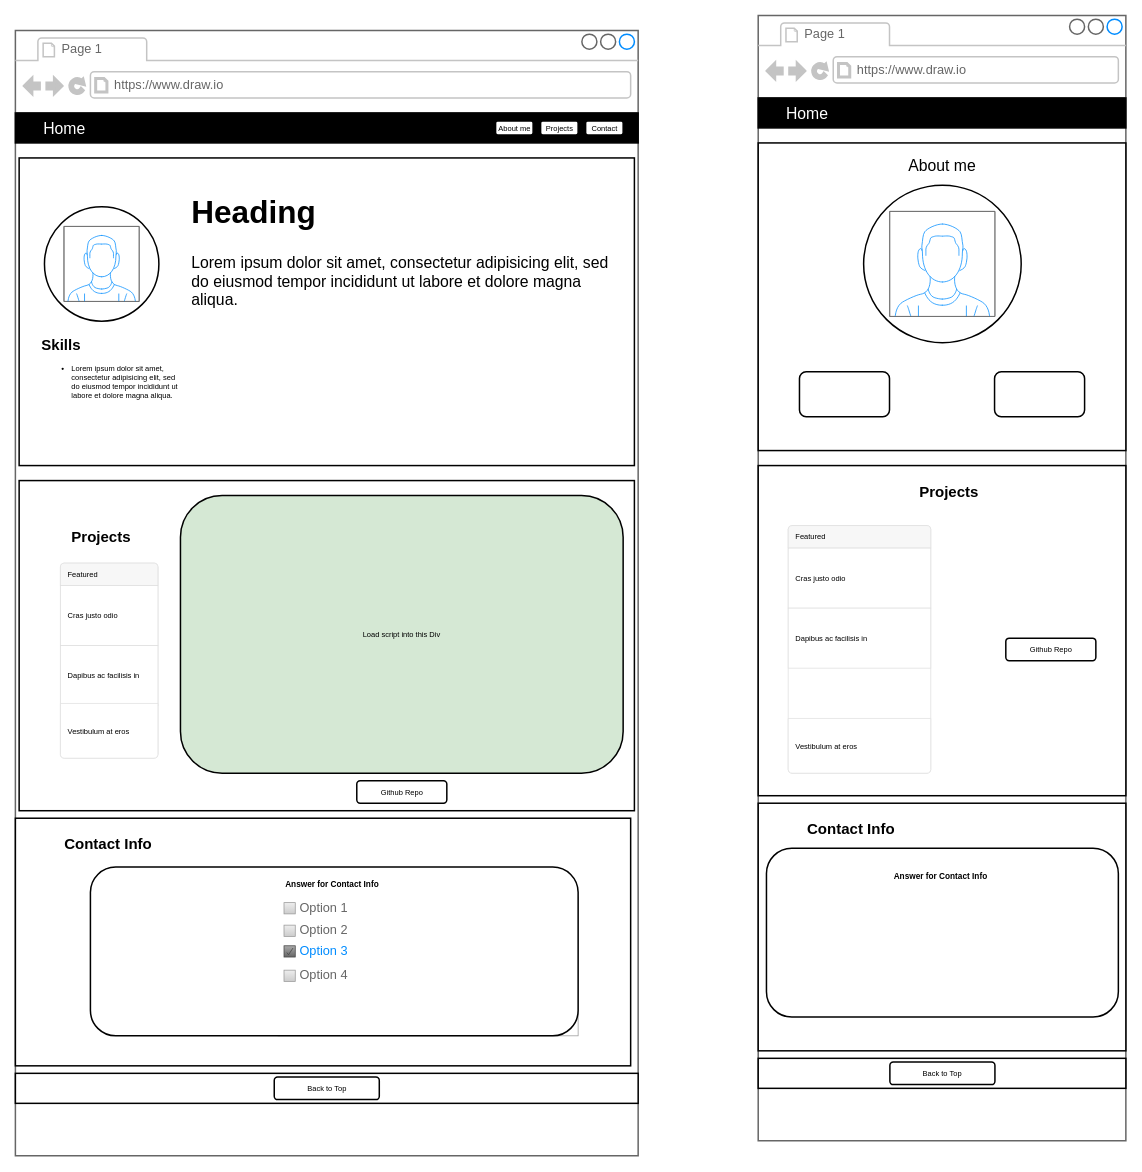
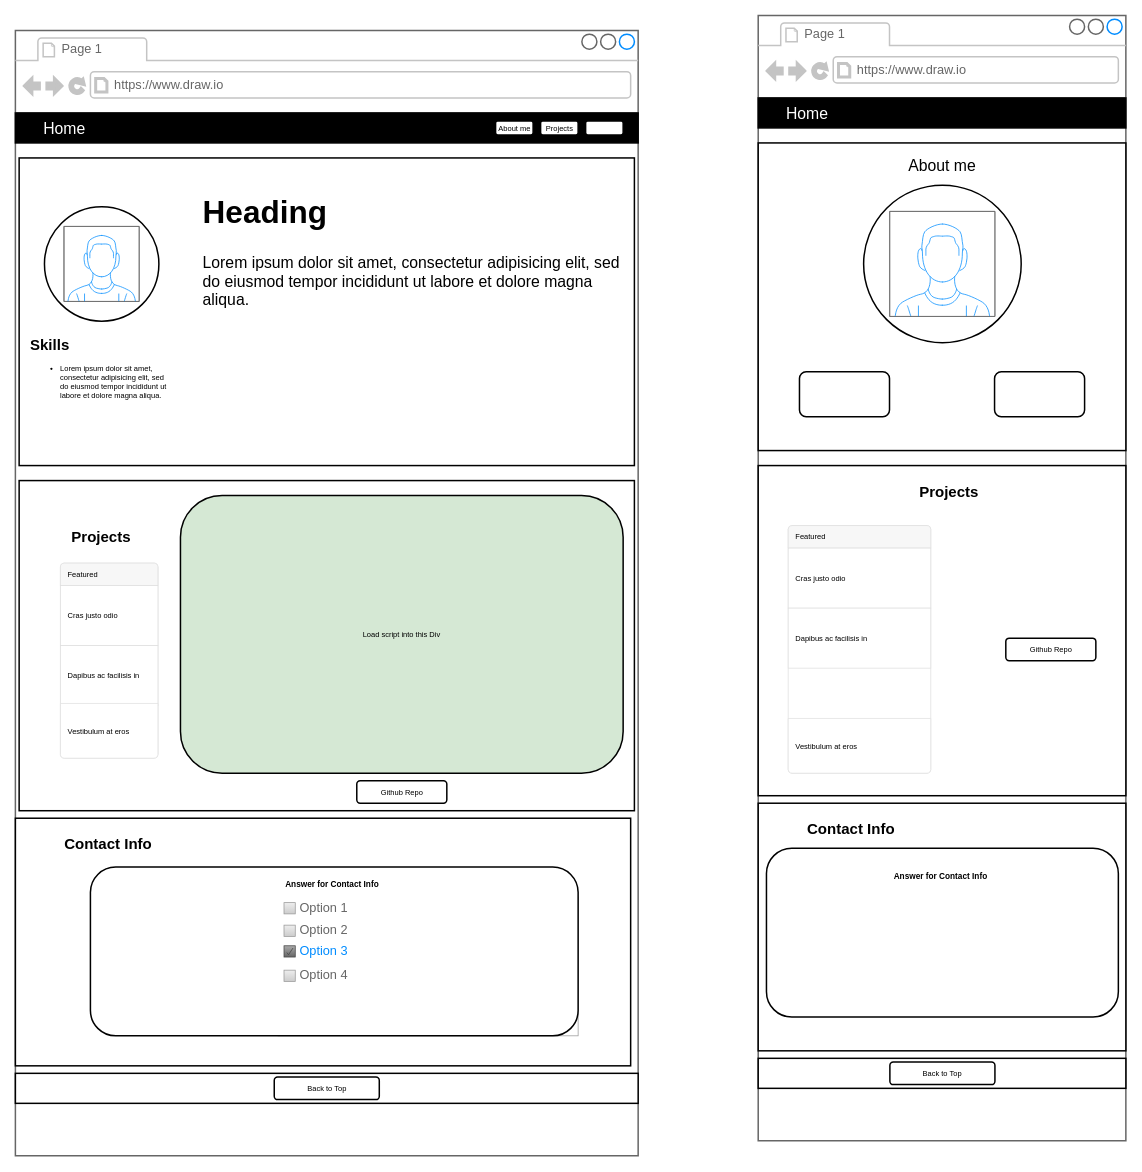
(604, 128) -> none
(402, 315) -> (413, 315)
(109, 379) -> (98, 379)
